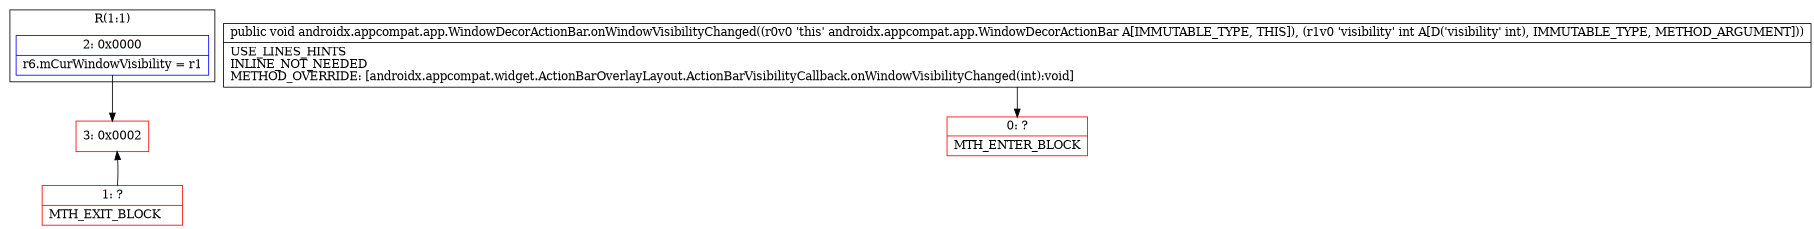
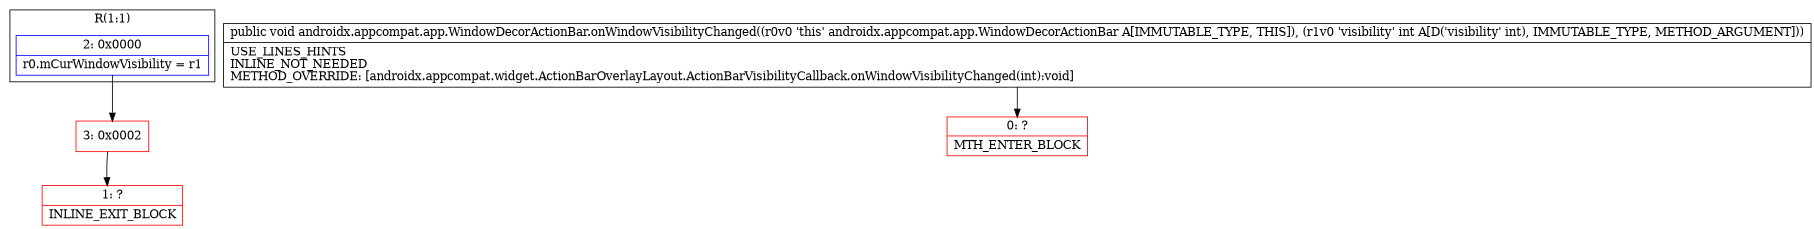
(112, 65) -> (112, 65)
(118, 173) -> (107, 165)
(105, 215) -> (112, 215)
